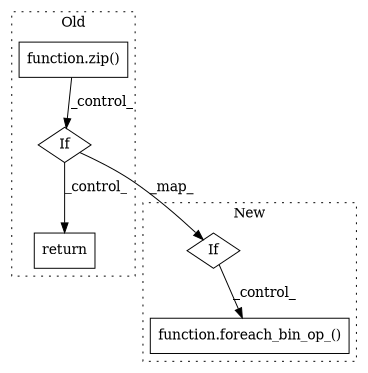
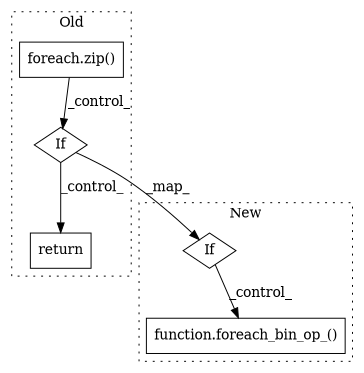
(73, 60) -> (71, 60)
